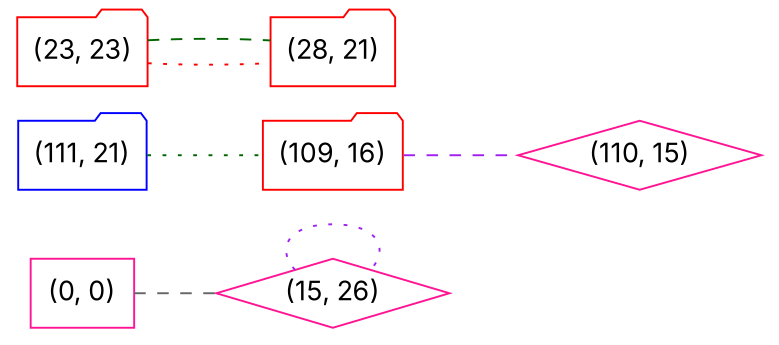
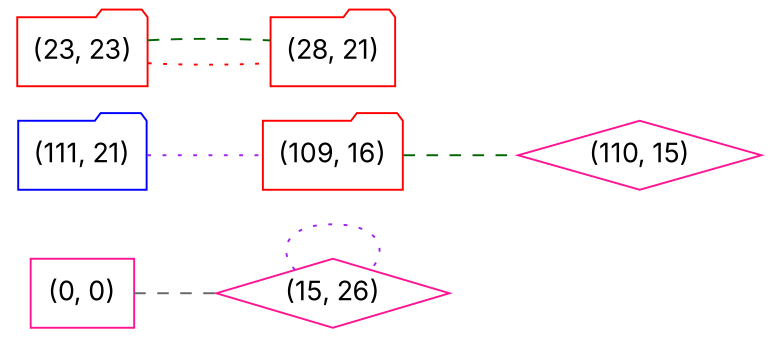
(205, 155) -> (205, 155)
(461, 155) -> (461, 155)
